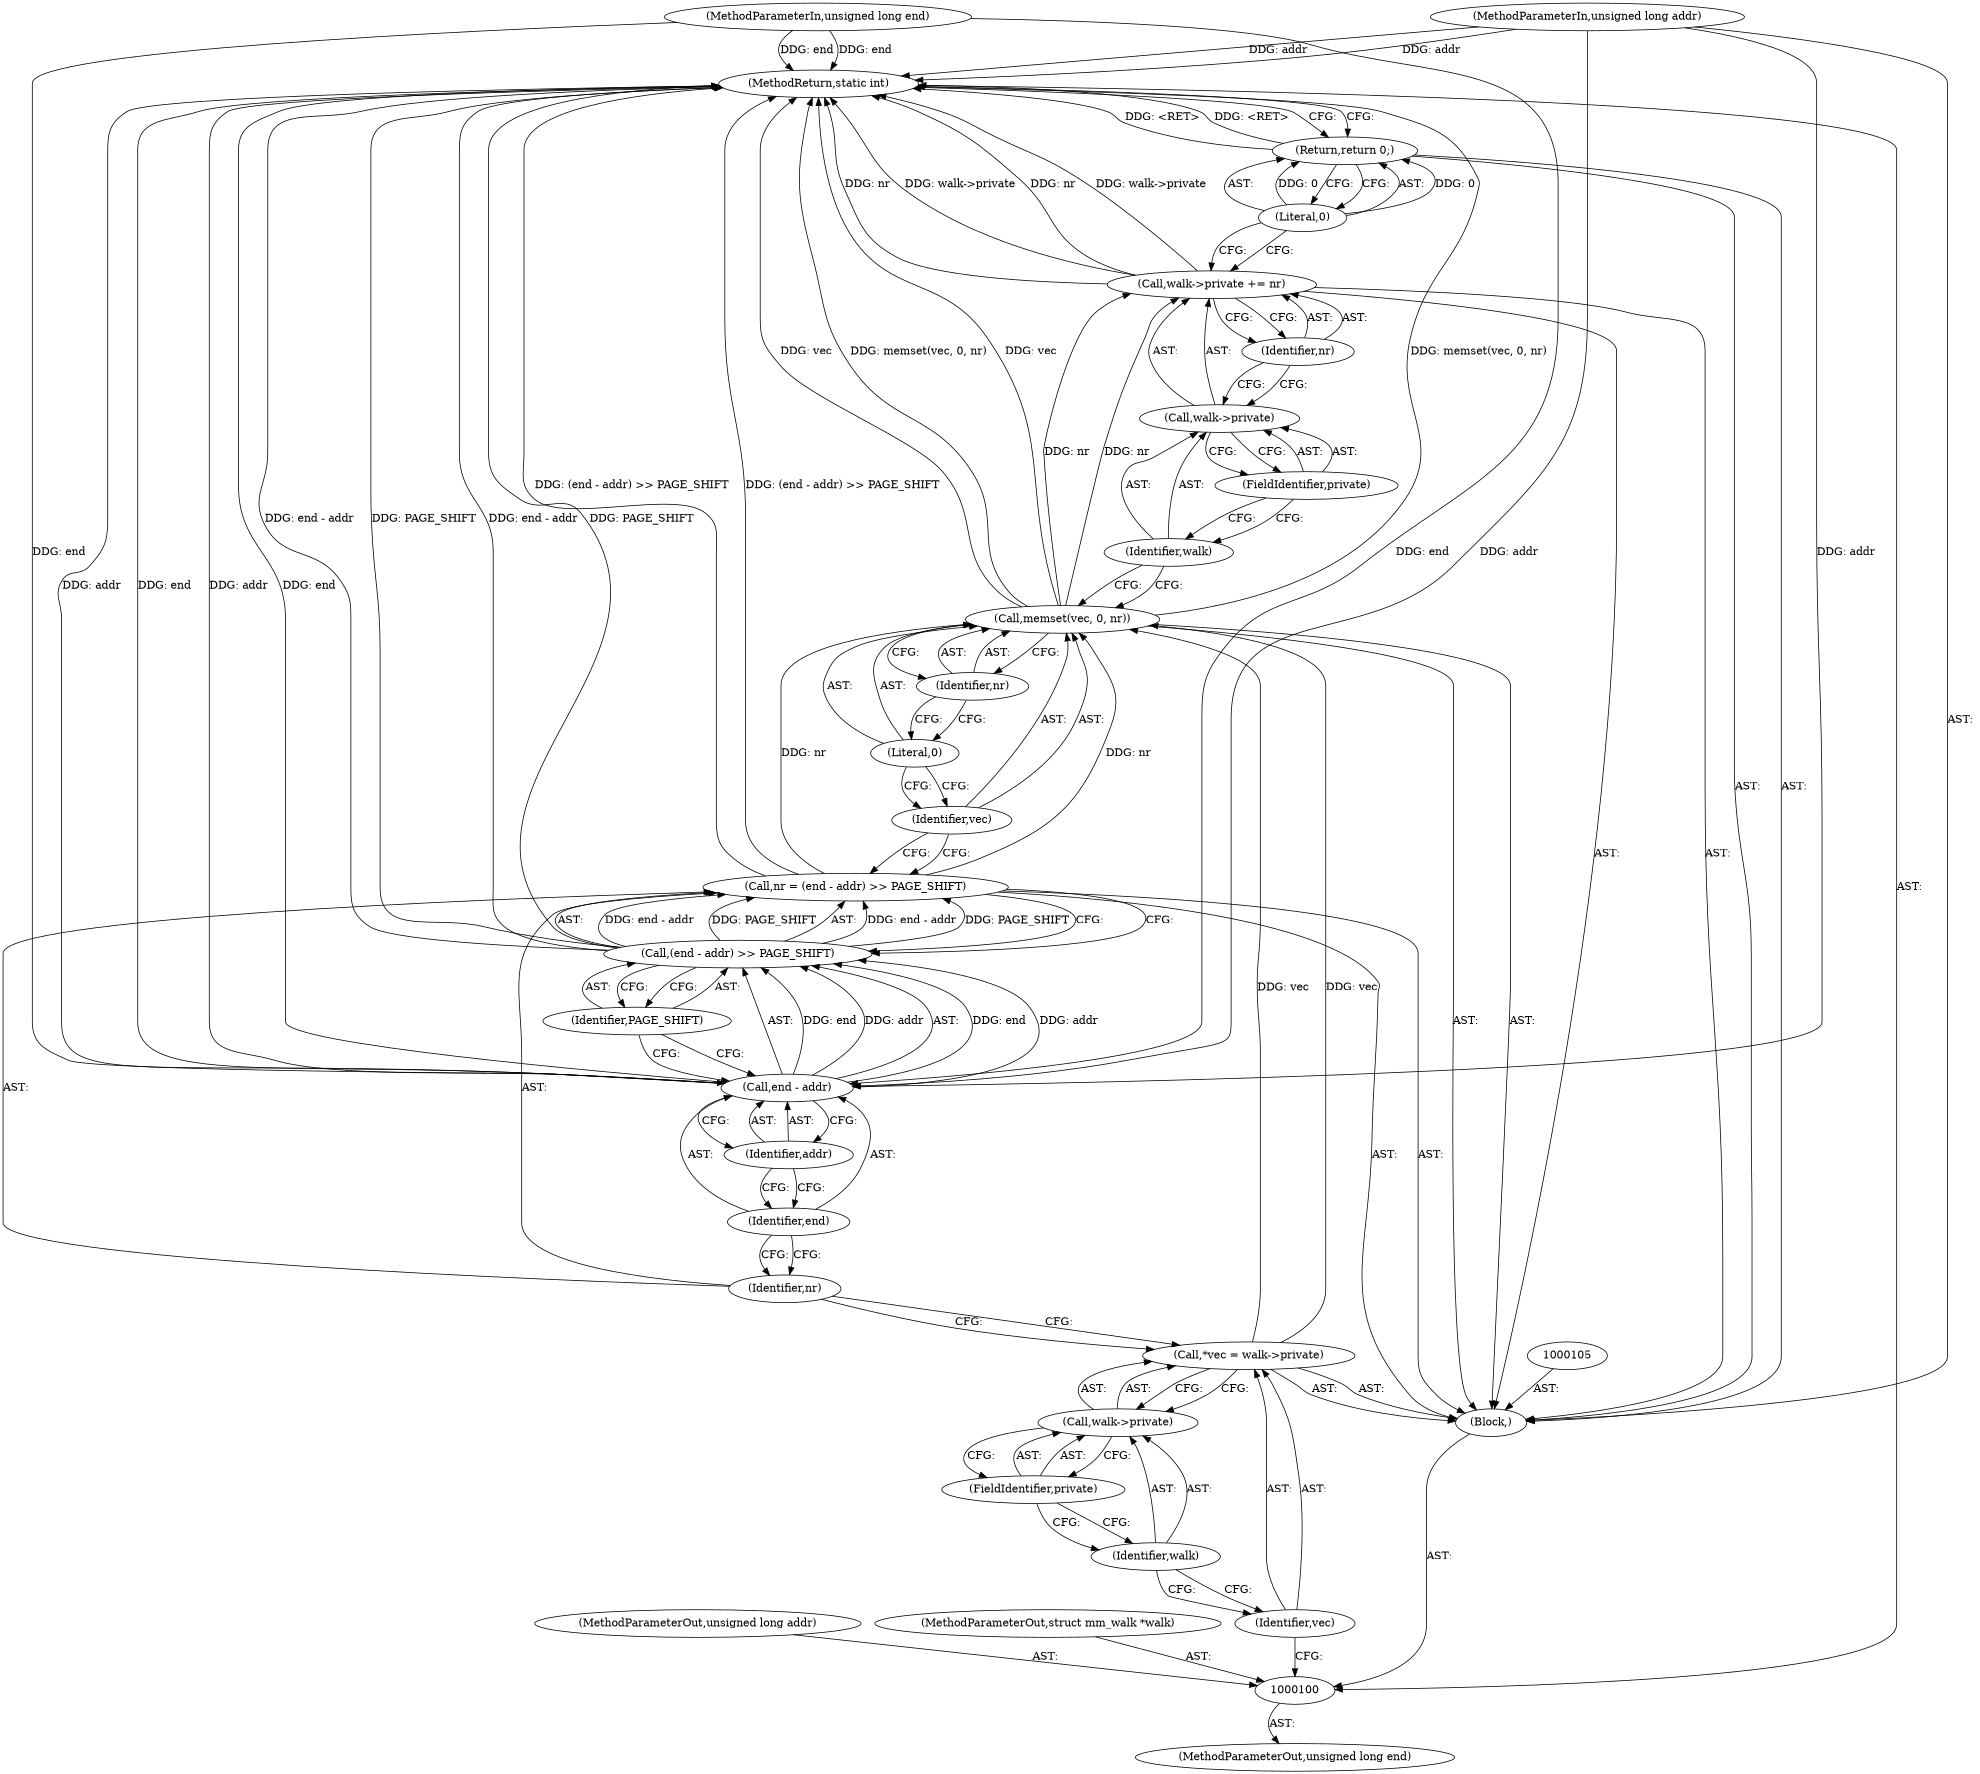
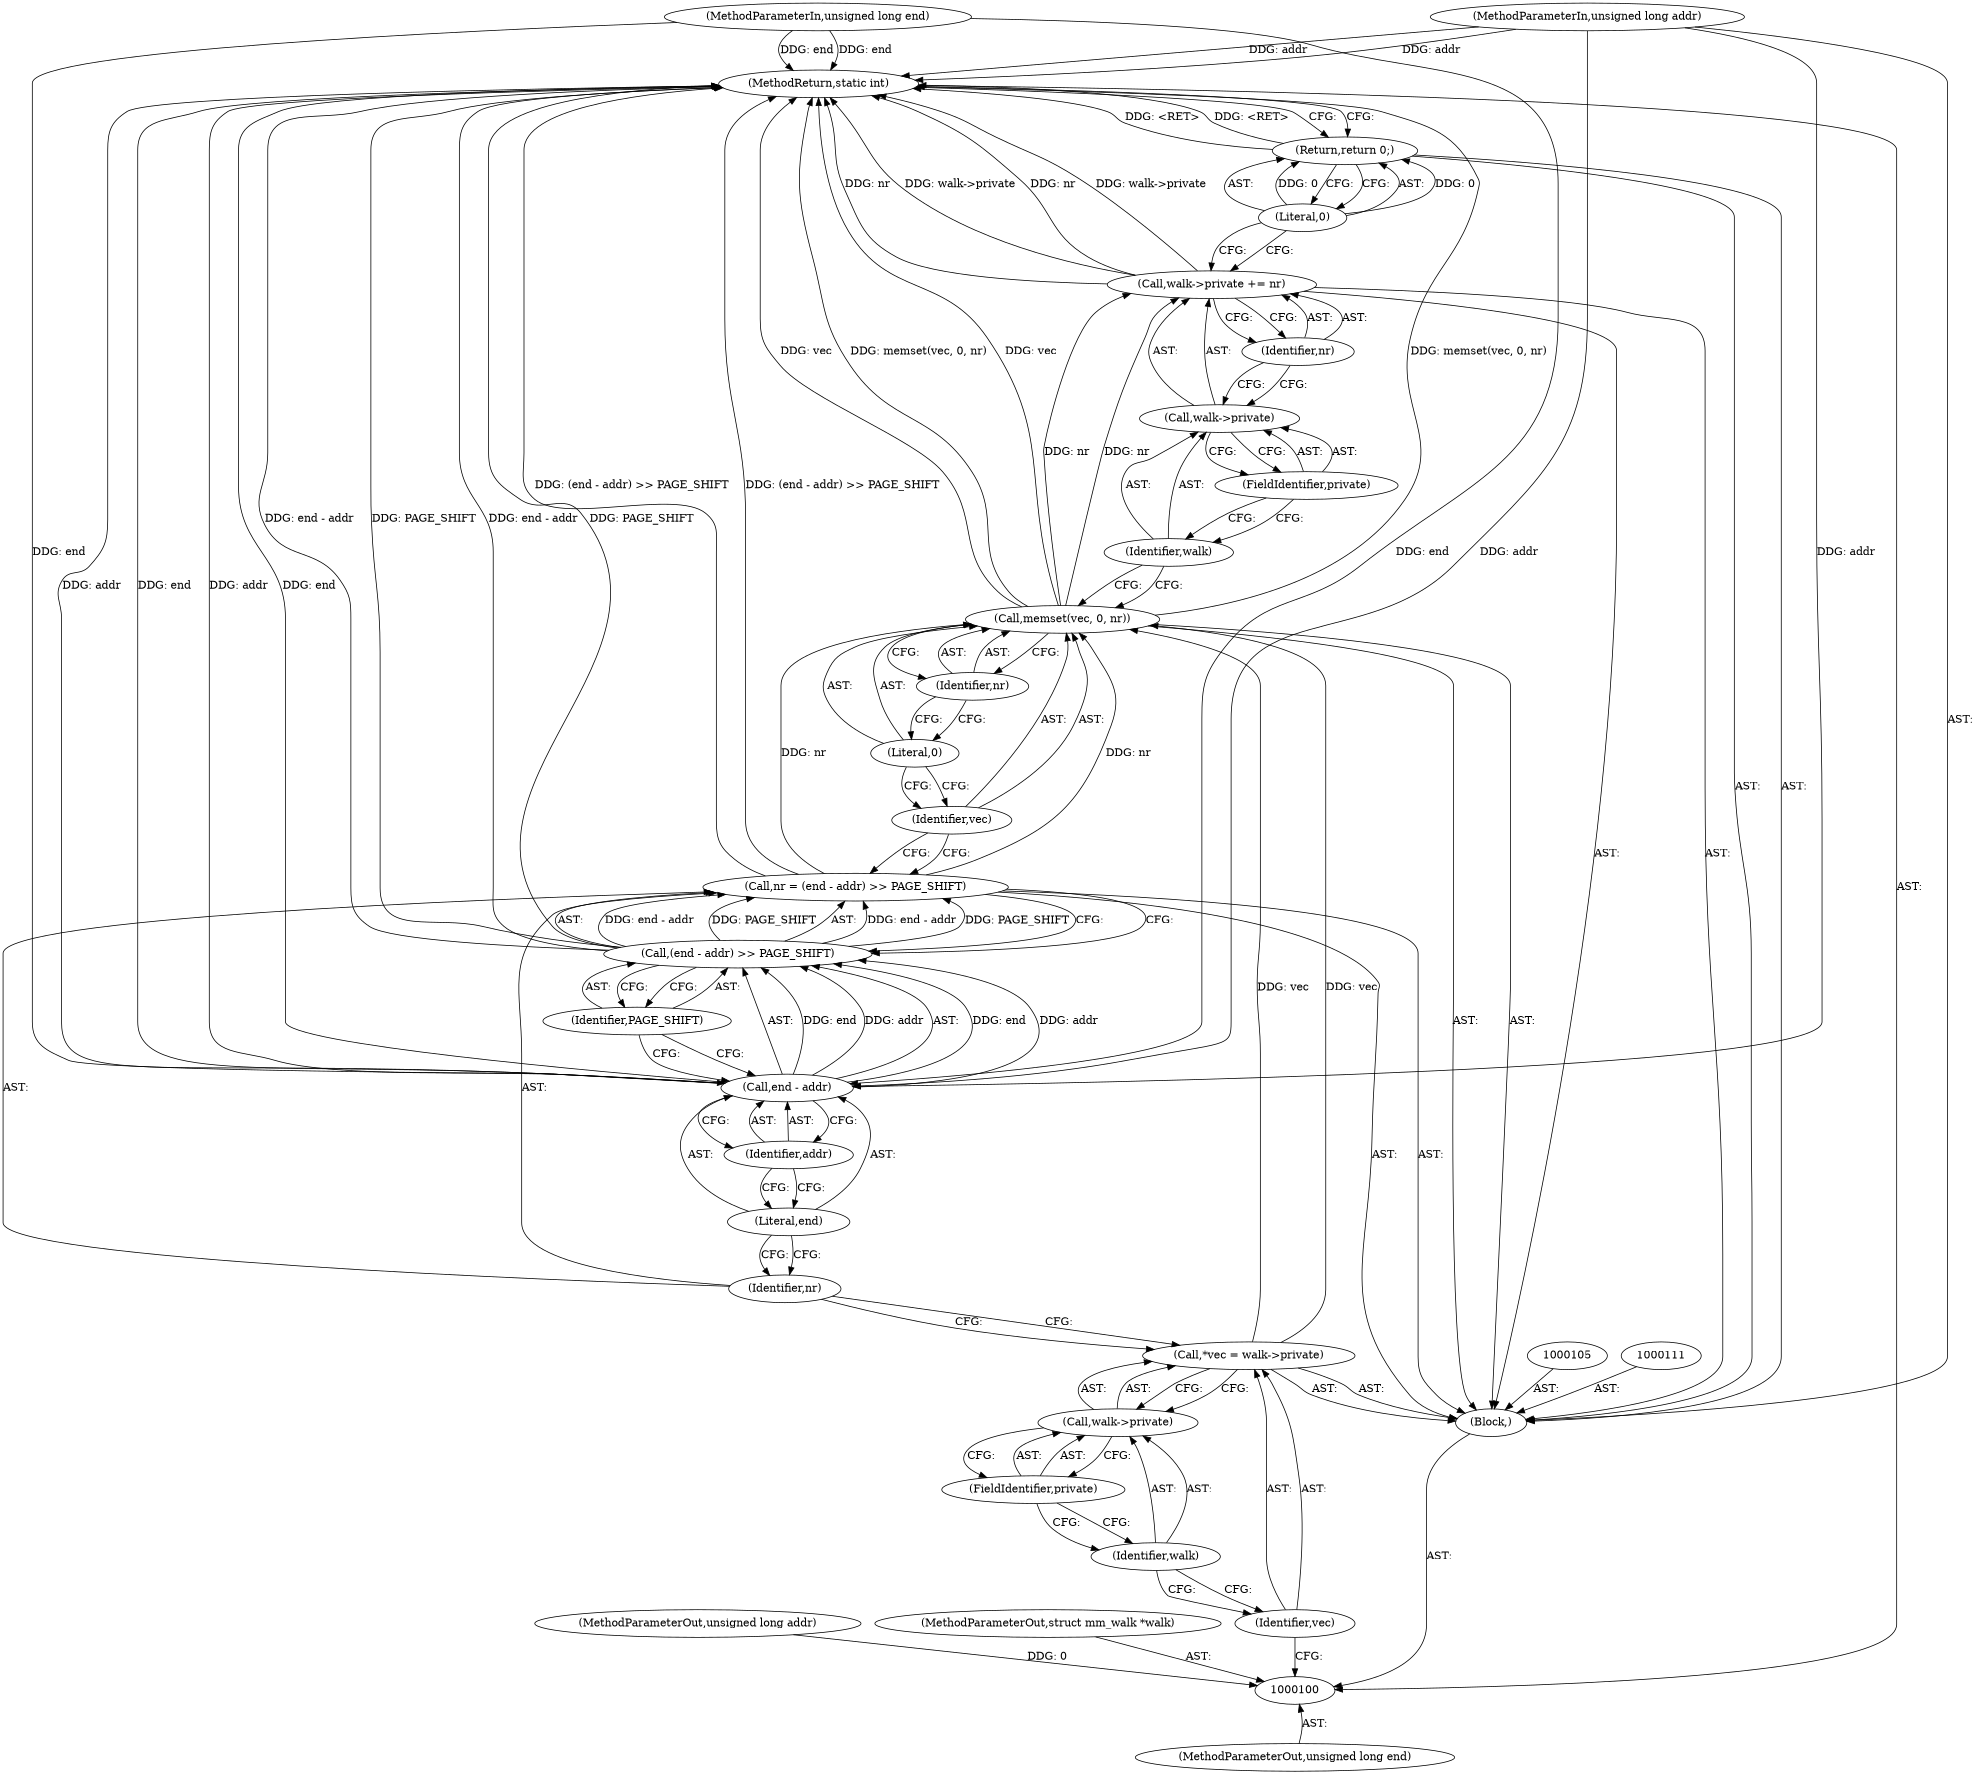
(789, 1222) -> (789, 1222)
none -> (1661, 1356)
(1047, 1657) -> (1047, 1657)
(1269, 1719) -> (1302, 1728)
